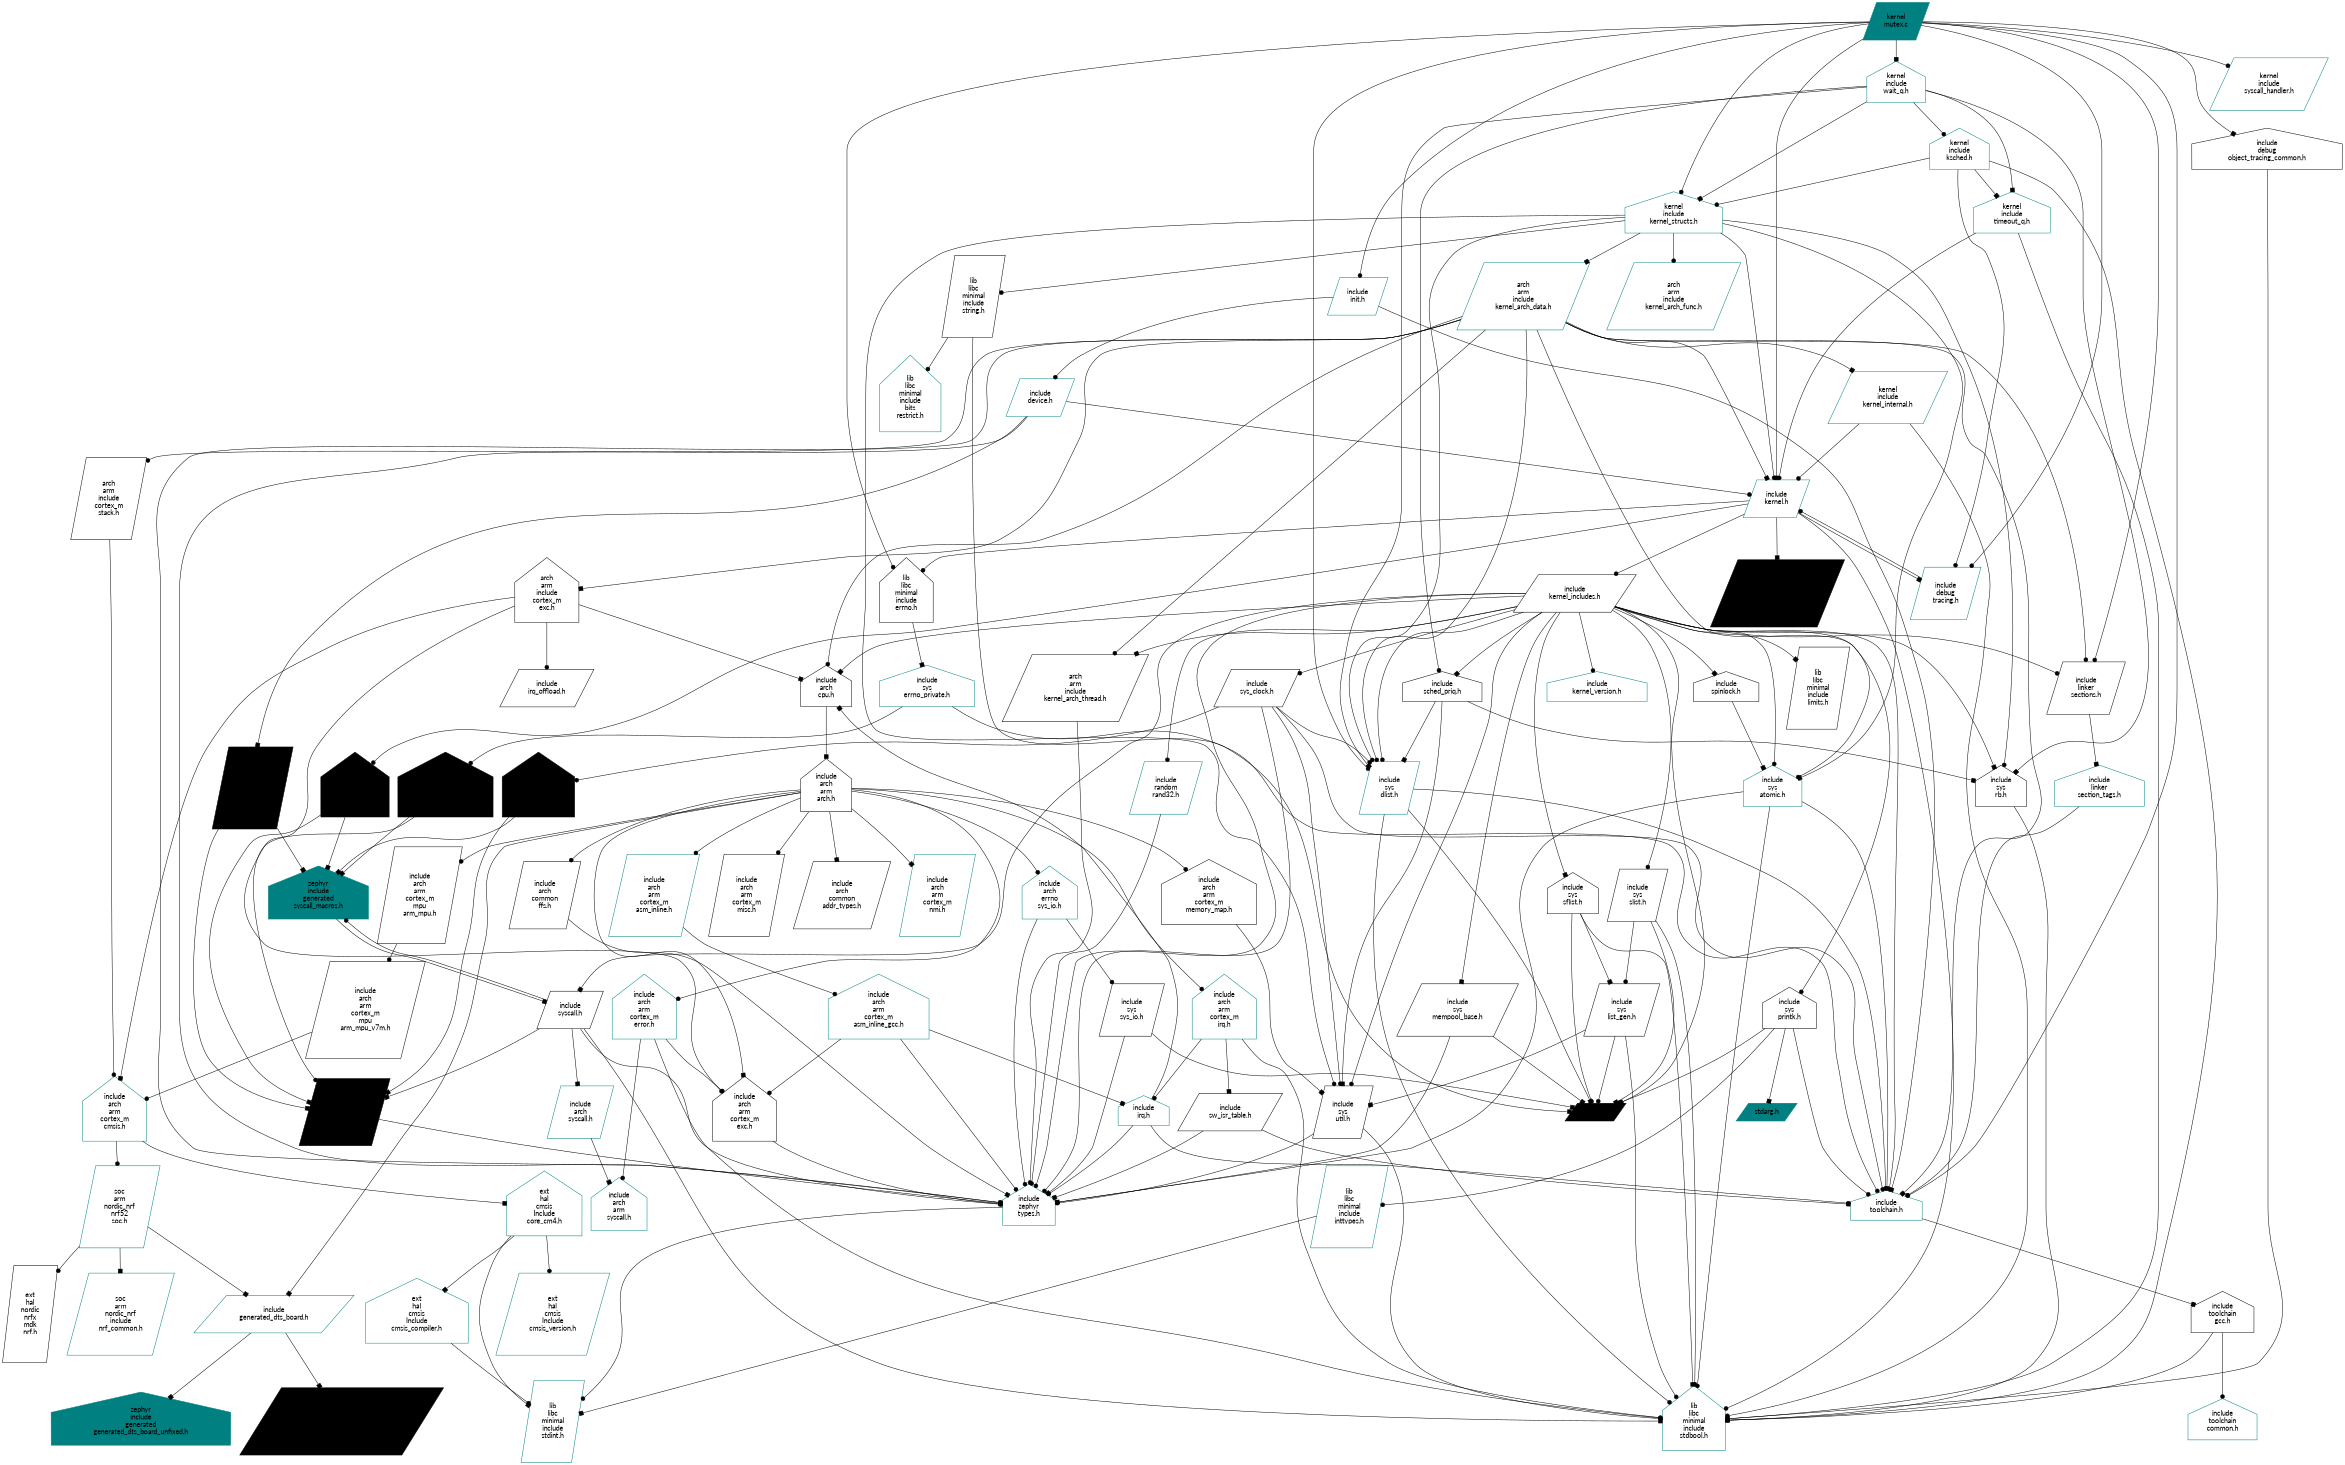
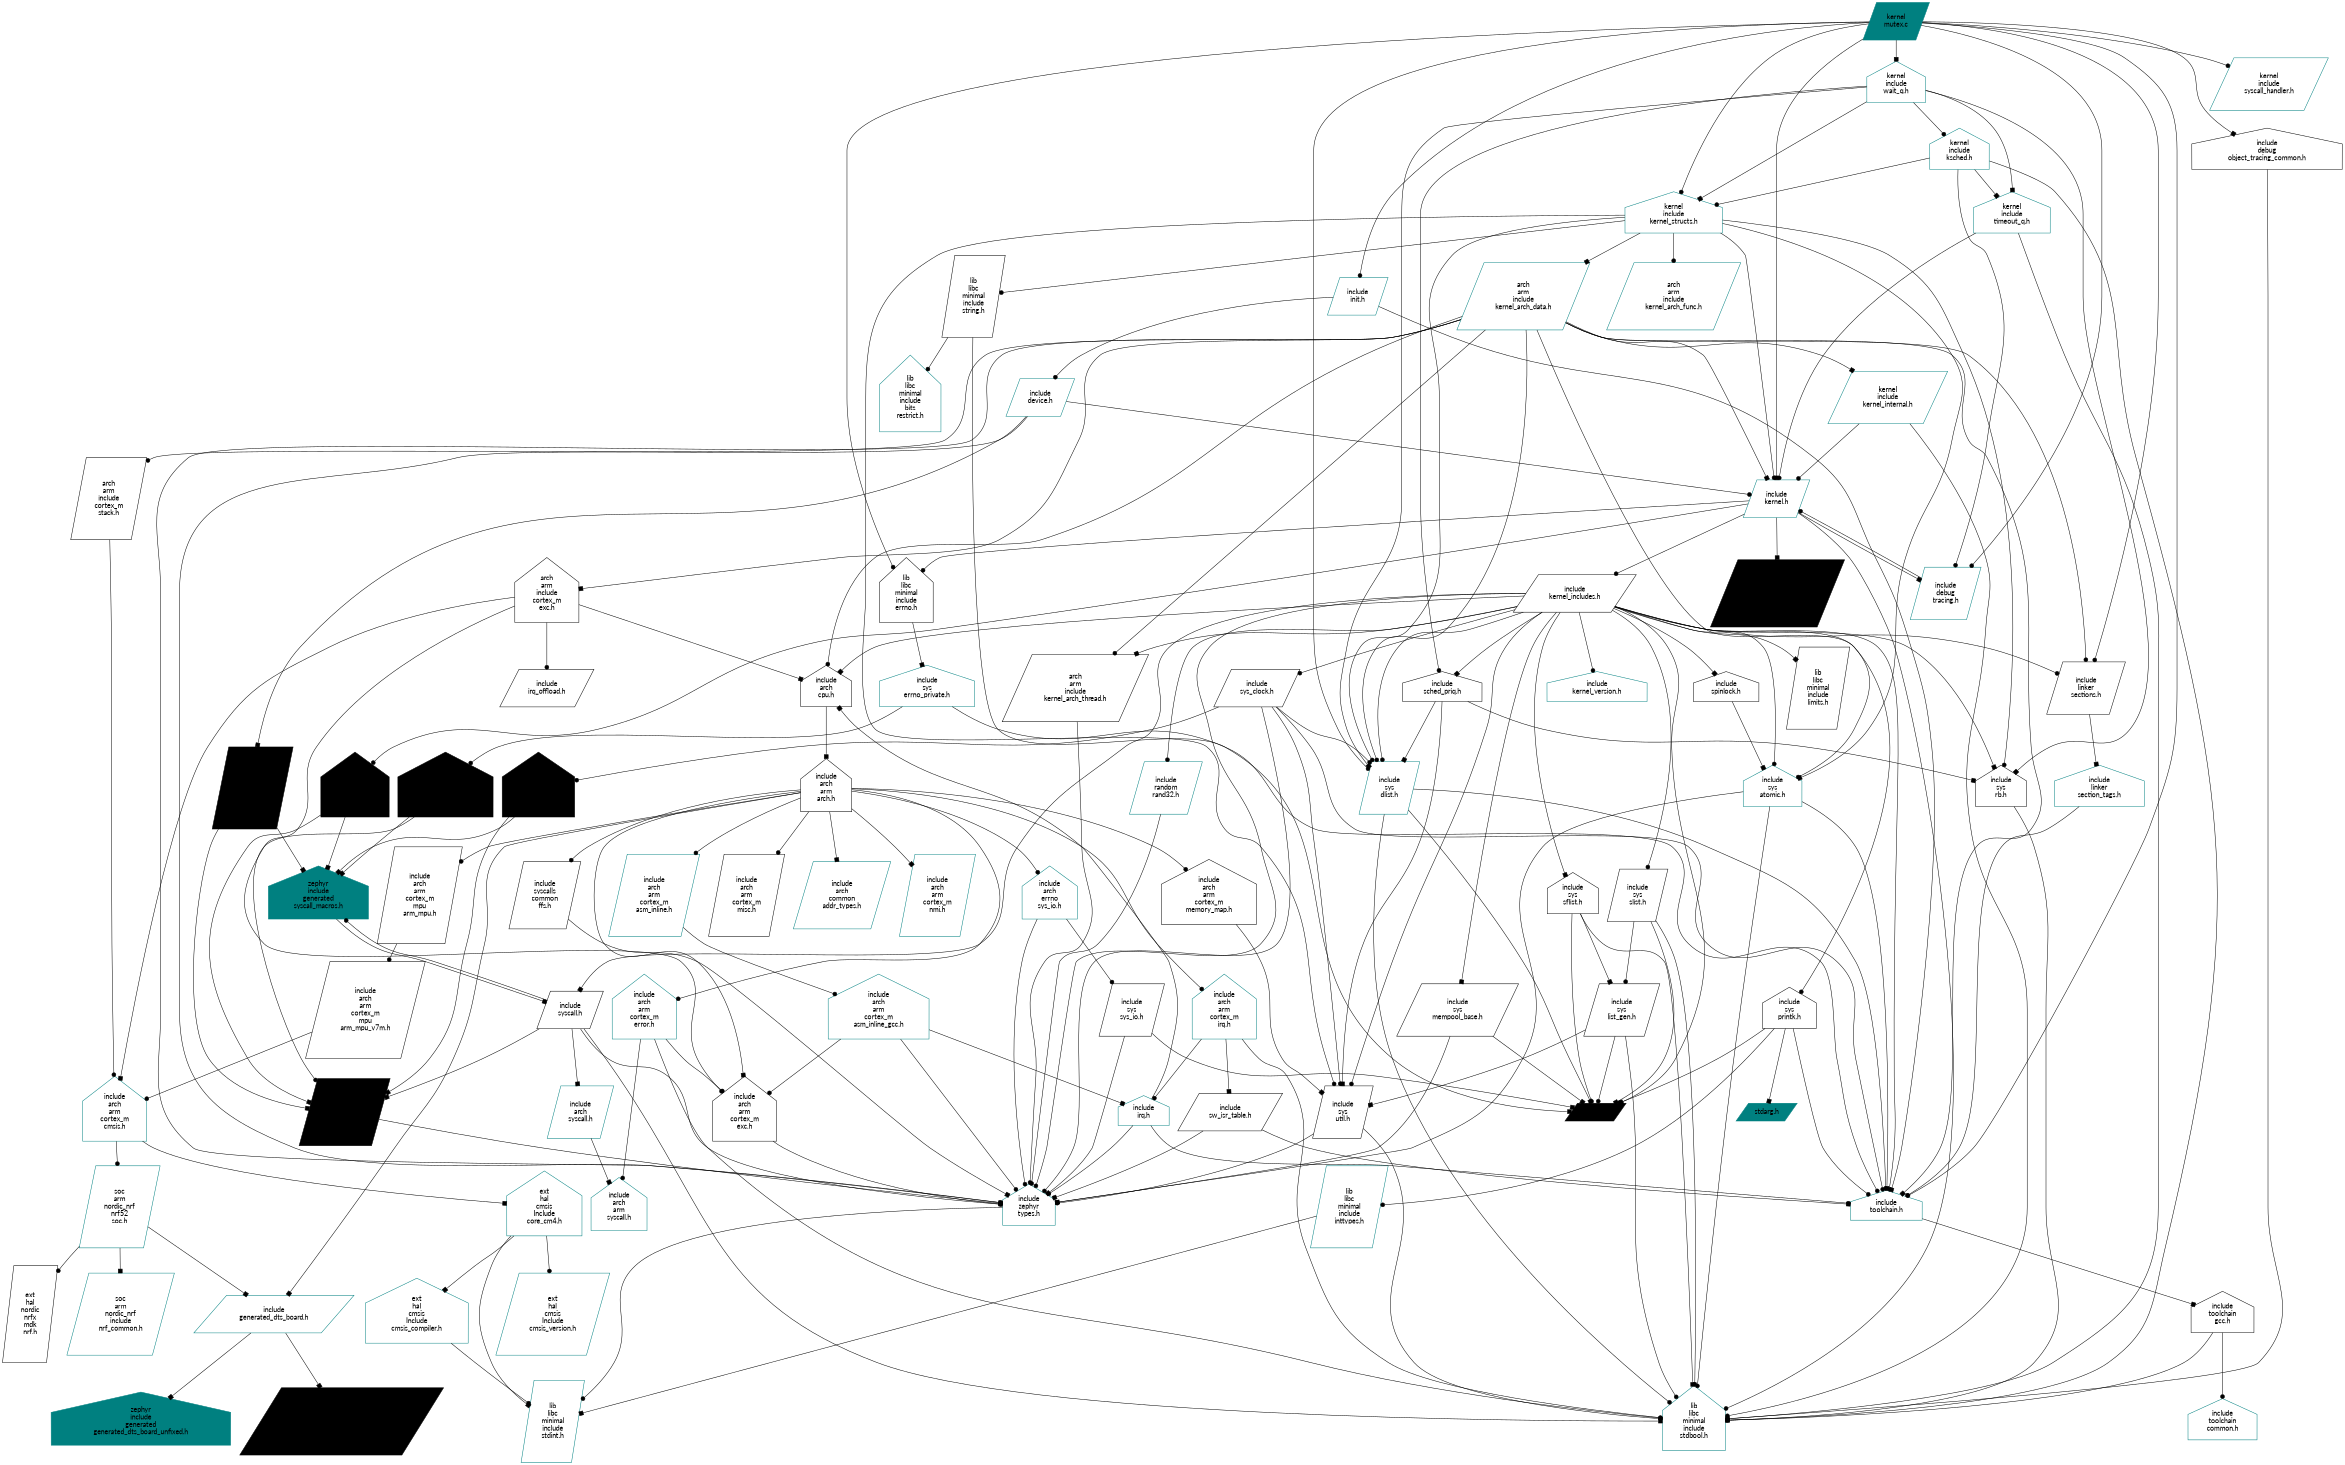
(545, 895) -> (545, 895)
(842, 895) -> (842, 895)
